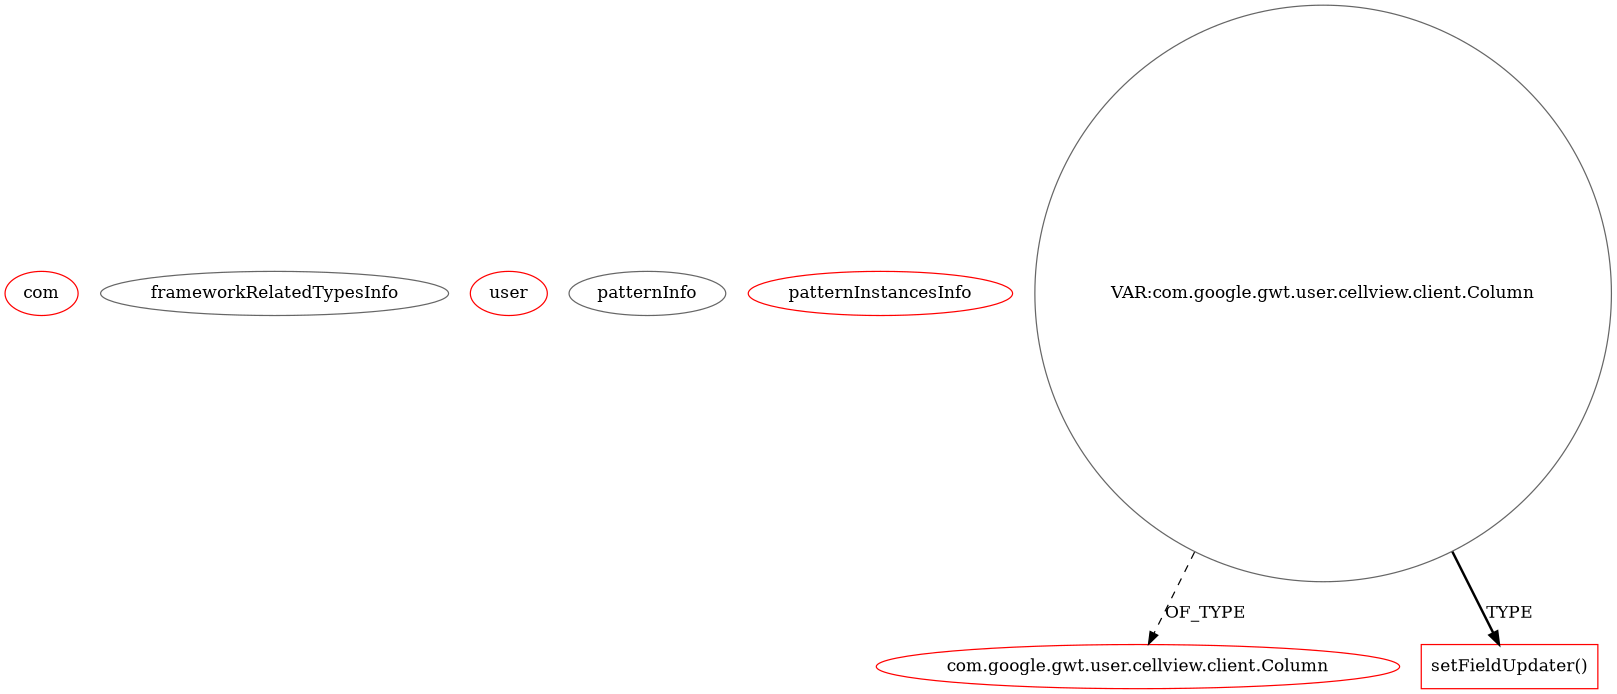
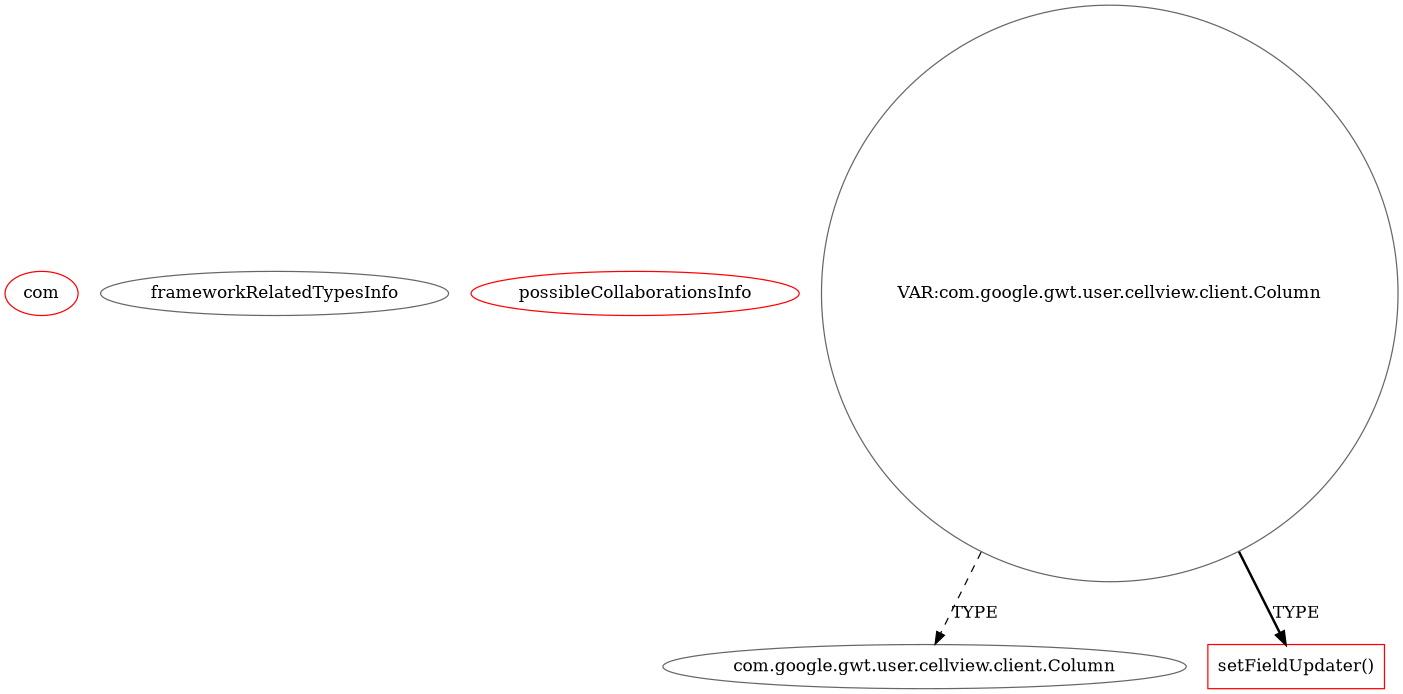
(509, 293) -> (635, 293)
(647, 293) -> none
(880, 293) -> none
(1206, 613) -> (975, 613)
(1138, 667) -> (925, 667)
